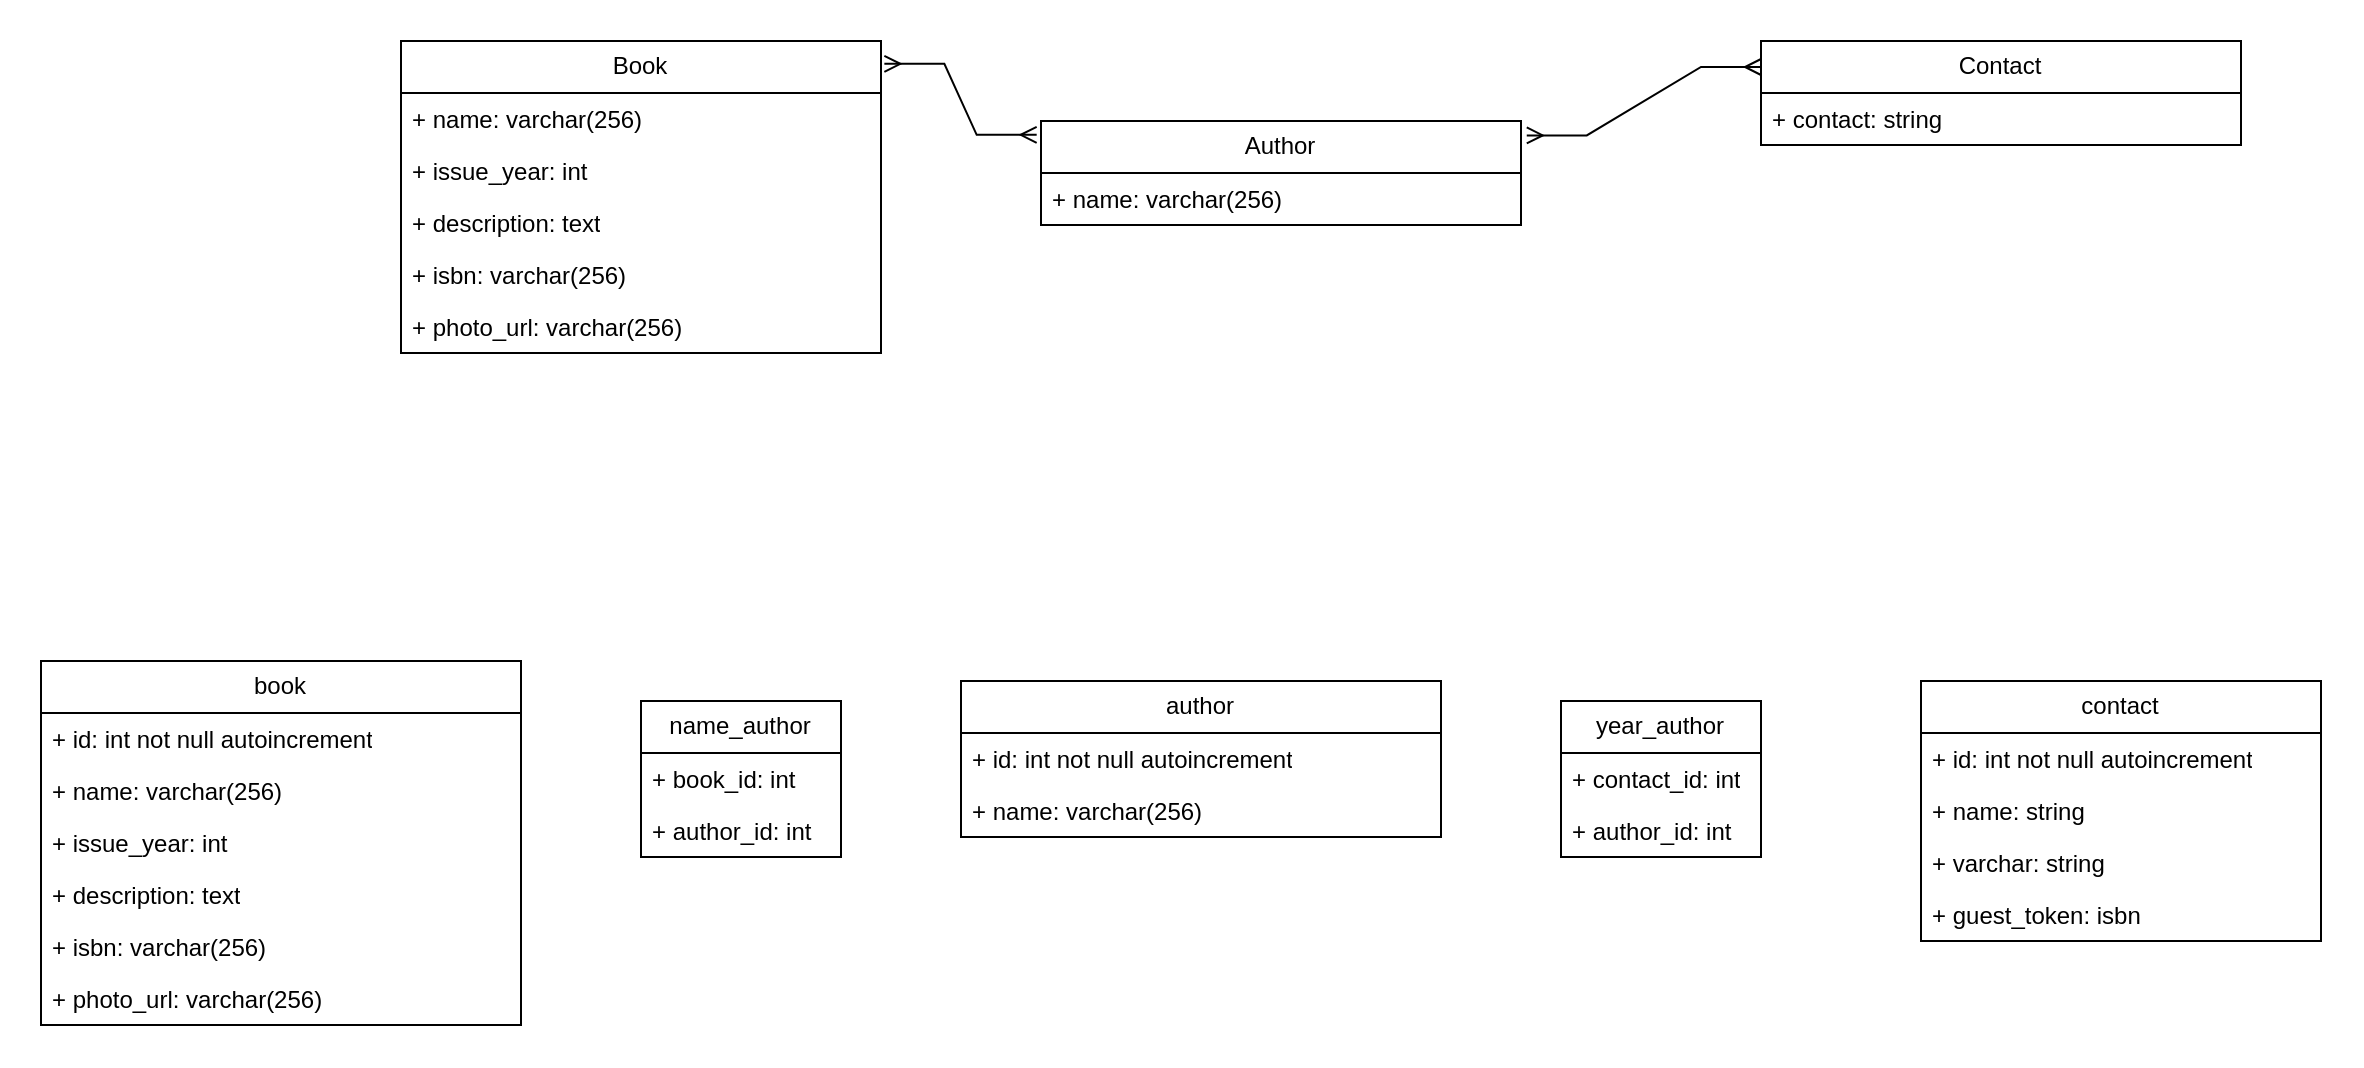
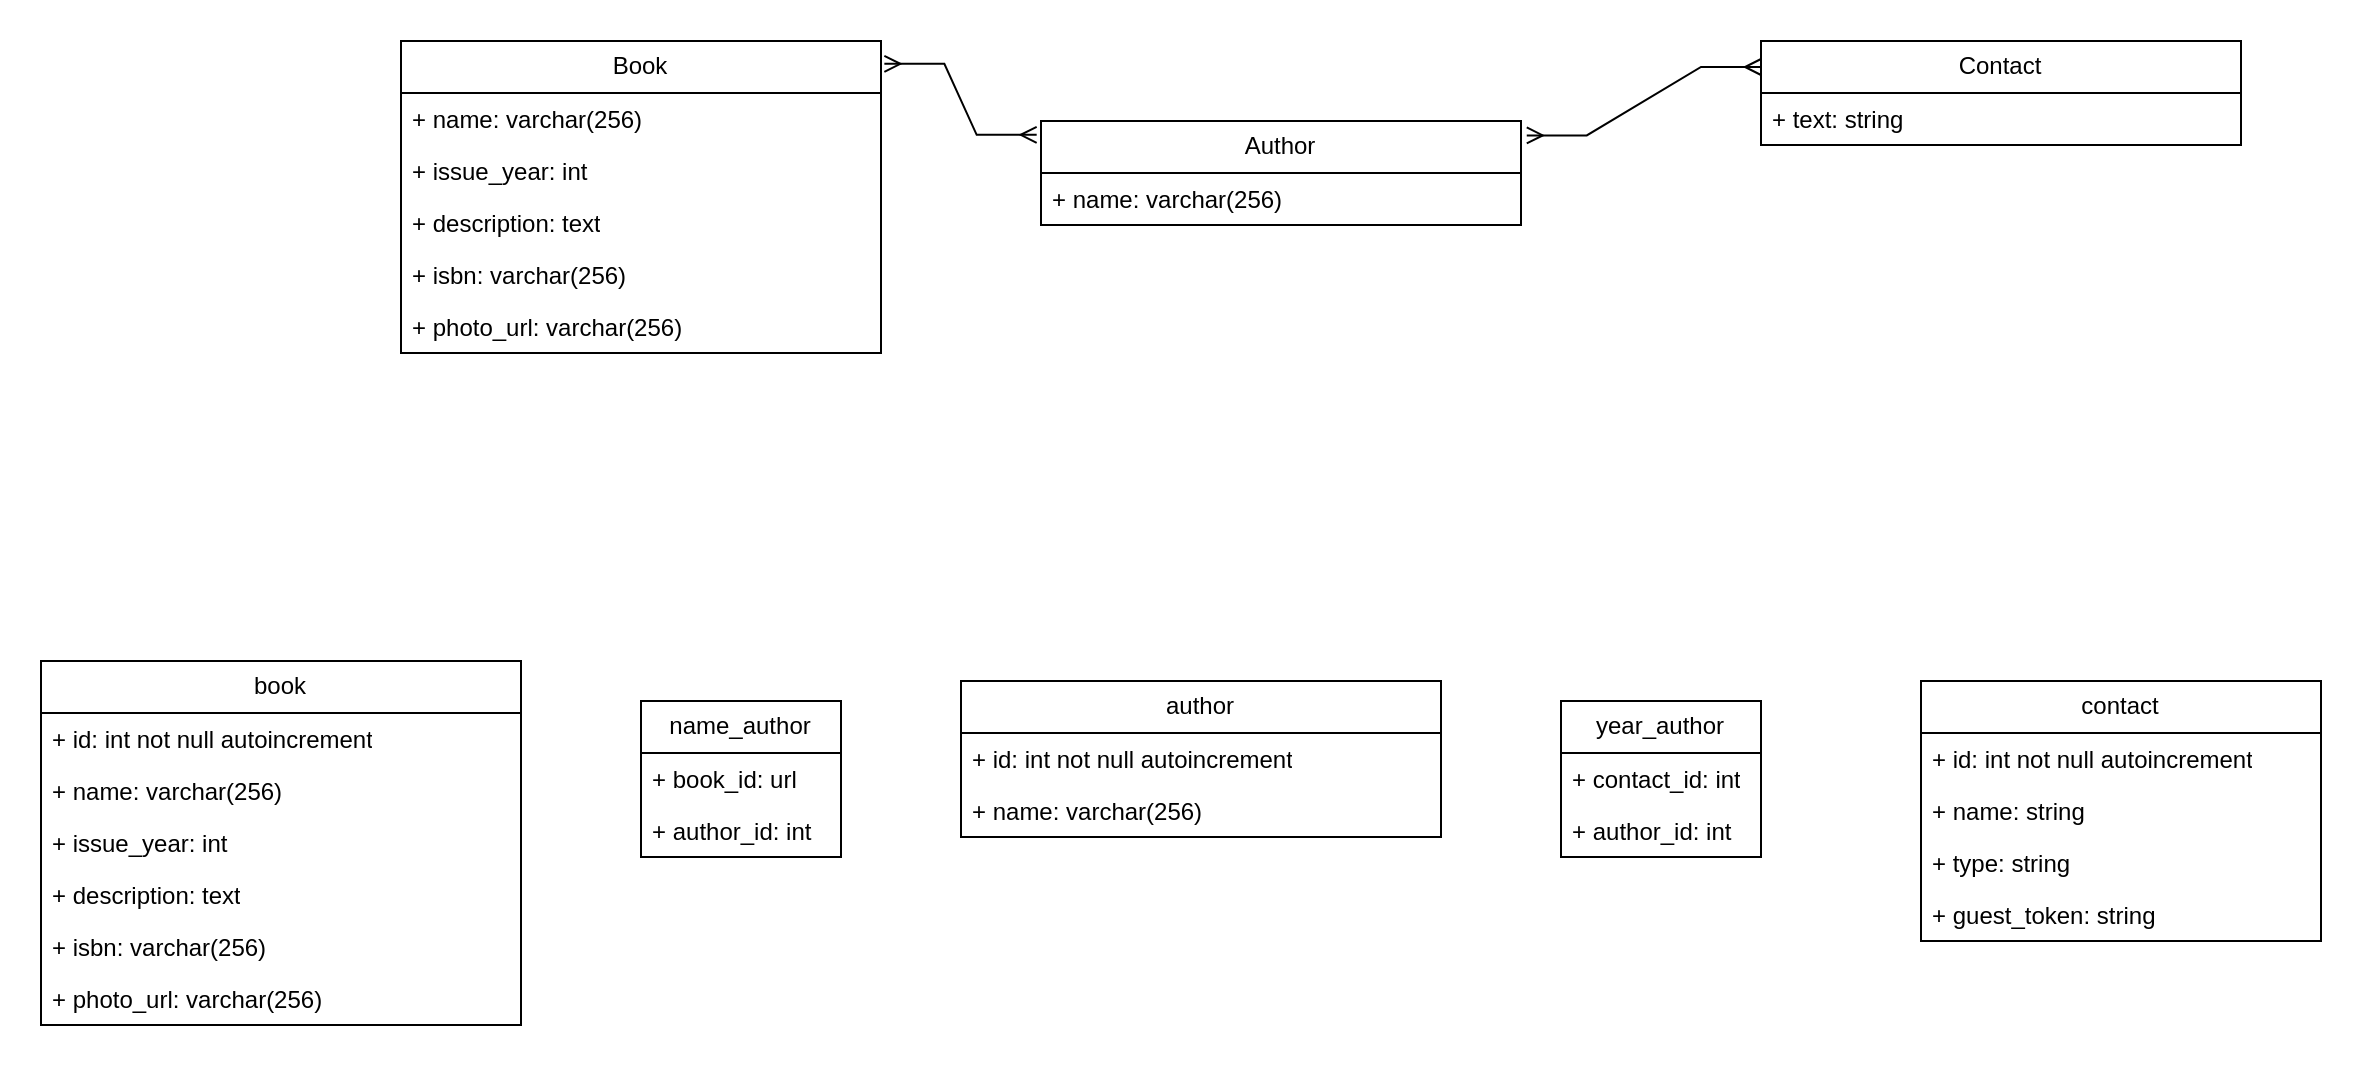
(1875, 121) -> (1855, 121)
(731, 781) -> (731, 781)
(2035, 865) -> (2015, 865)
(2048, 917) -> (2062, 917)
